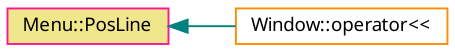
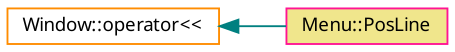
(212, 26) -> (262, 26)
